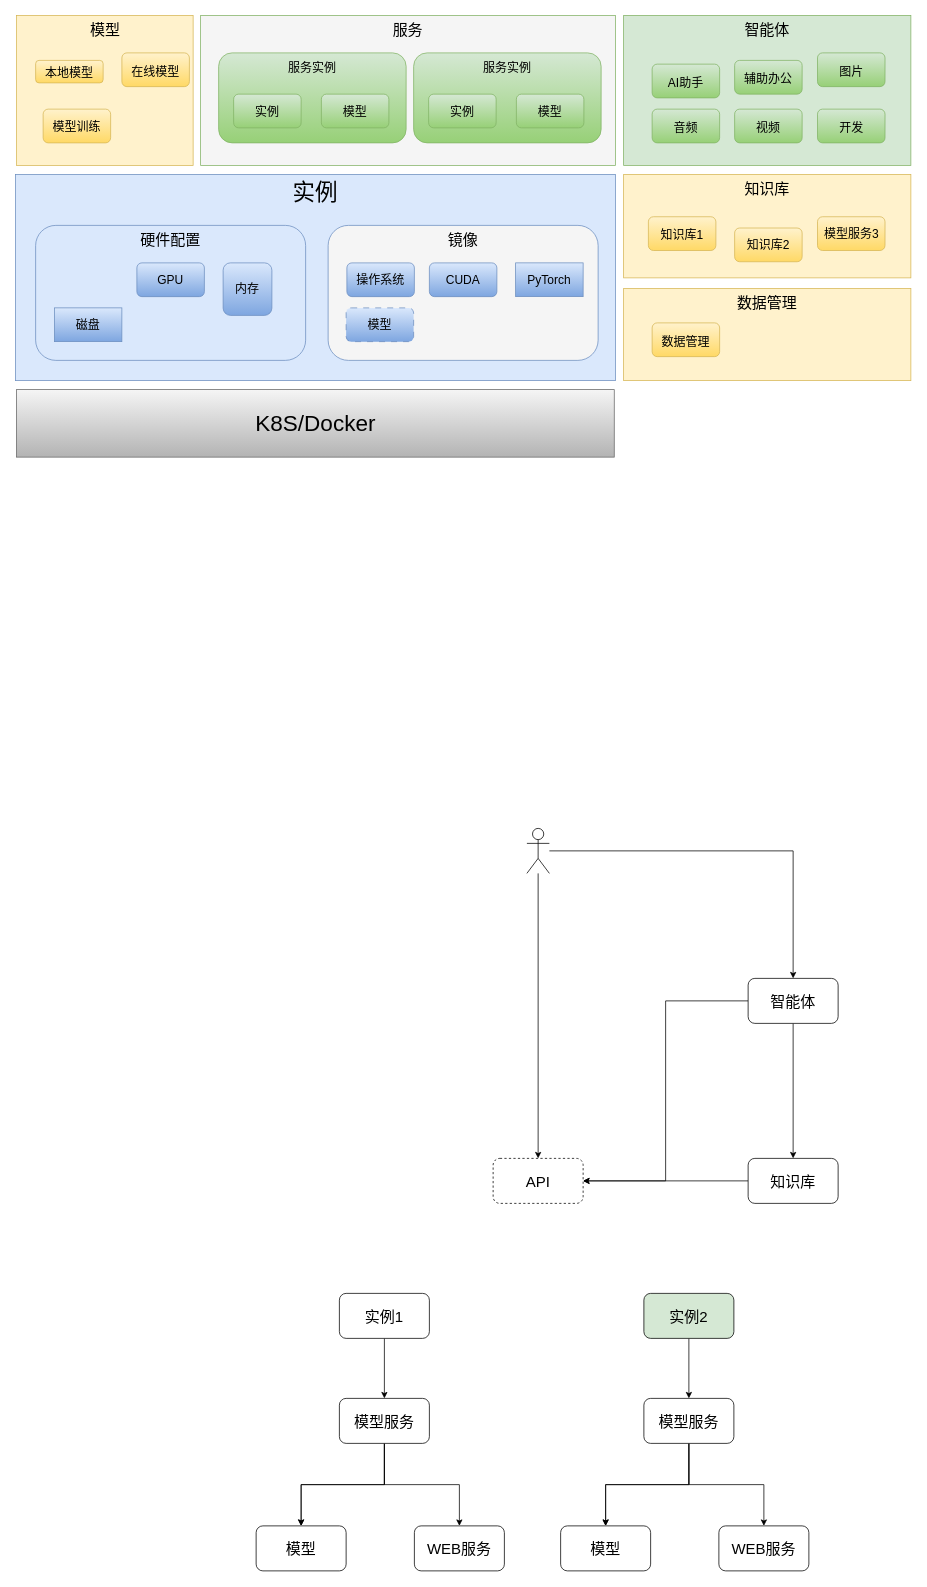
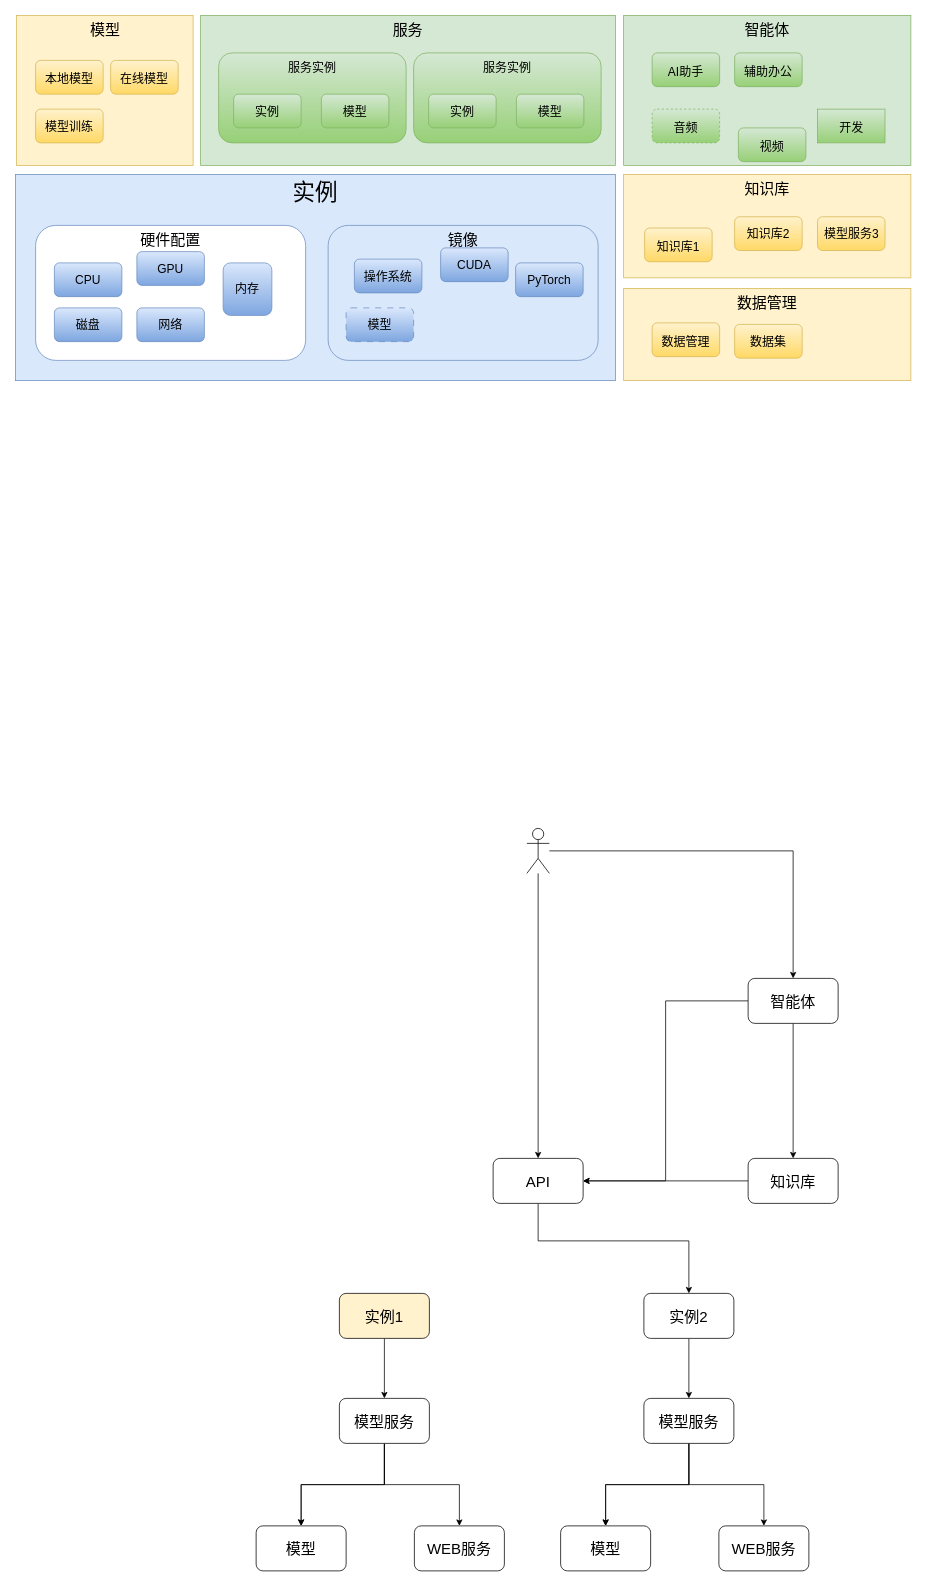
(156, 70) -> (144, 77)
(851, 70) -> none
(69, 72) -> (69, 77)
(768, 77) -> (768, 70)
(686, 81) -> (686, 70)
(408, 90) -> (408, 90)
(77, 126) -> (69, 126)
(686, 126) -> (686, 126)
(768, 126) -> (772, 145)
(851, 126) -> (851, 126)
(682, 234) -> (678, 245)
(171, 240) -> (171, 240)
(463, 240) -> (463, 240)
(768, 245) -> (768, 234)
none -> (88, 280)
(171, 280) -> (171, 269)
(381, 280) -> (388, 276)
(463, 280) -> (474, 265)
(549, 280) -> (549, 280)
(88, 325) -> (88, 325)
none -> (171, 325)
none -> (768, 341)
(315, 423) -> none
(538, 1181) -> (538, 1181)
none -> (538, 1240)
(384, 1316) -> (384, 1316)
(689, 1316) -> (689, 1316)
